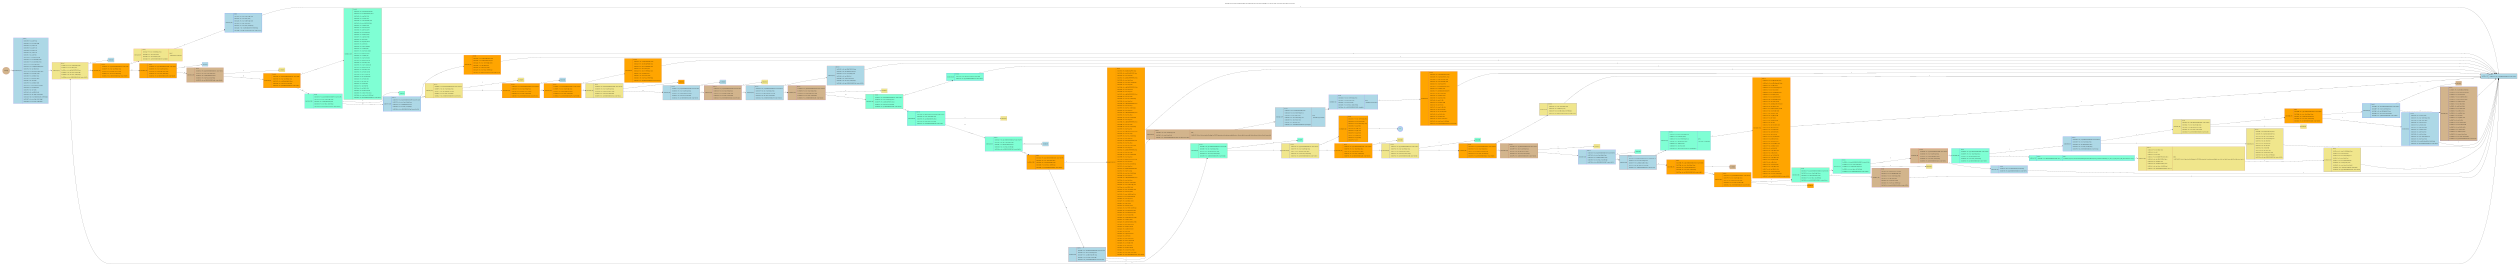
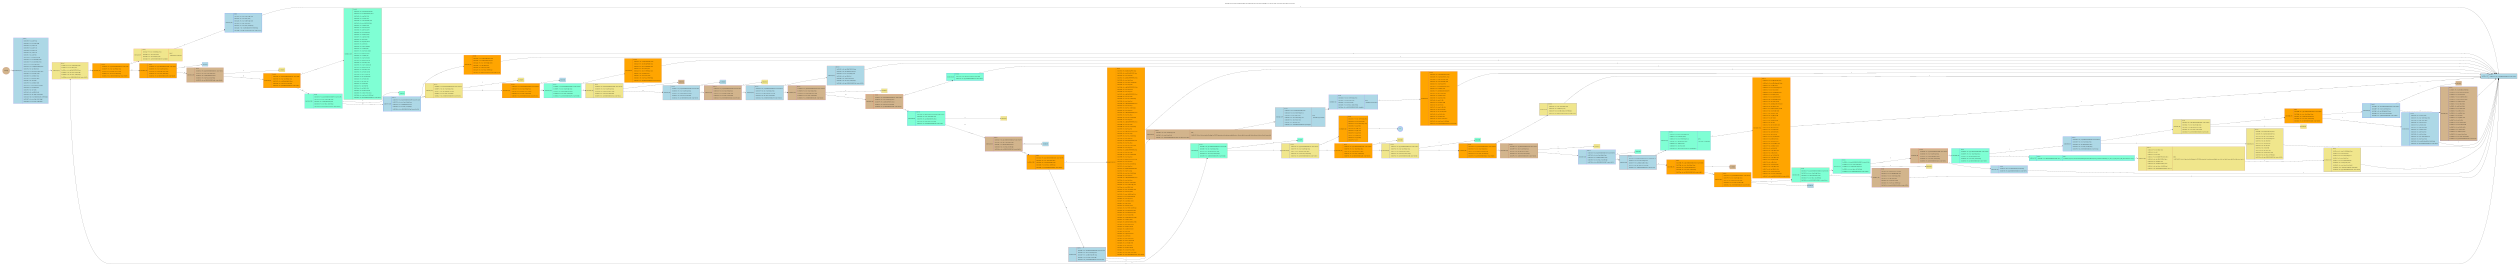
(111, 60) -> none
(681, 82) -> (681, 82)
(563, 91) -> (563, 91)
(884, 101) -> (884, 101)
(1004, 144) -> (1004, 144)
(1811, 186) -> (1811, 186)
